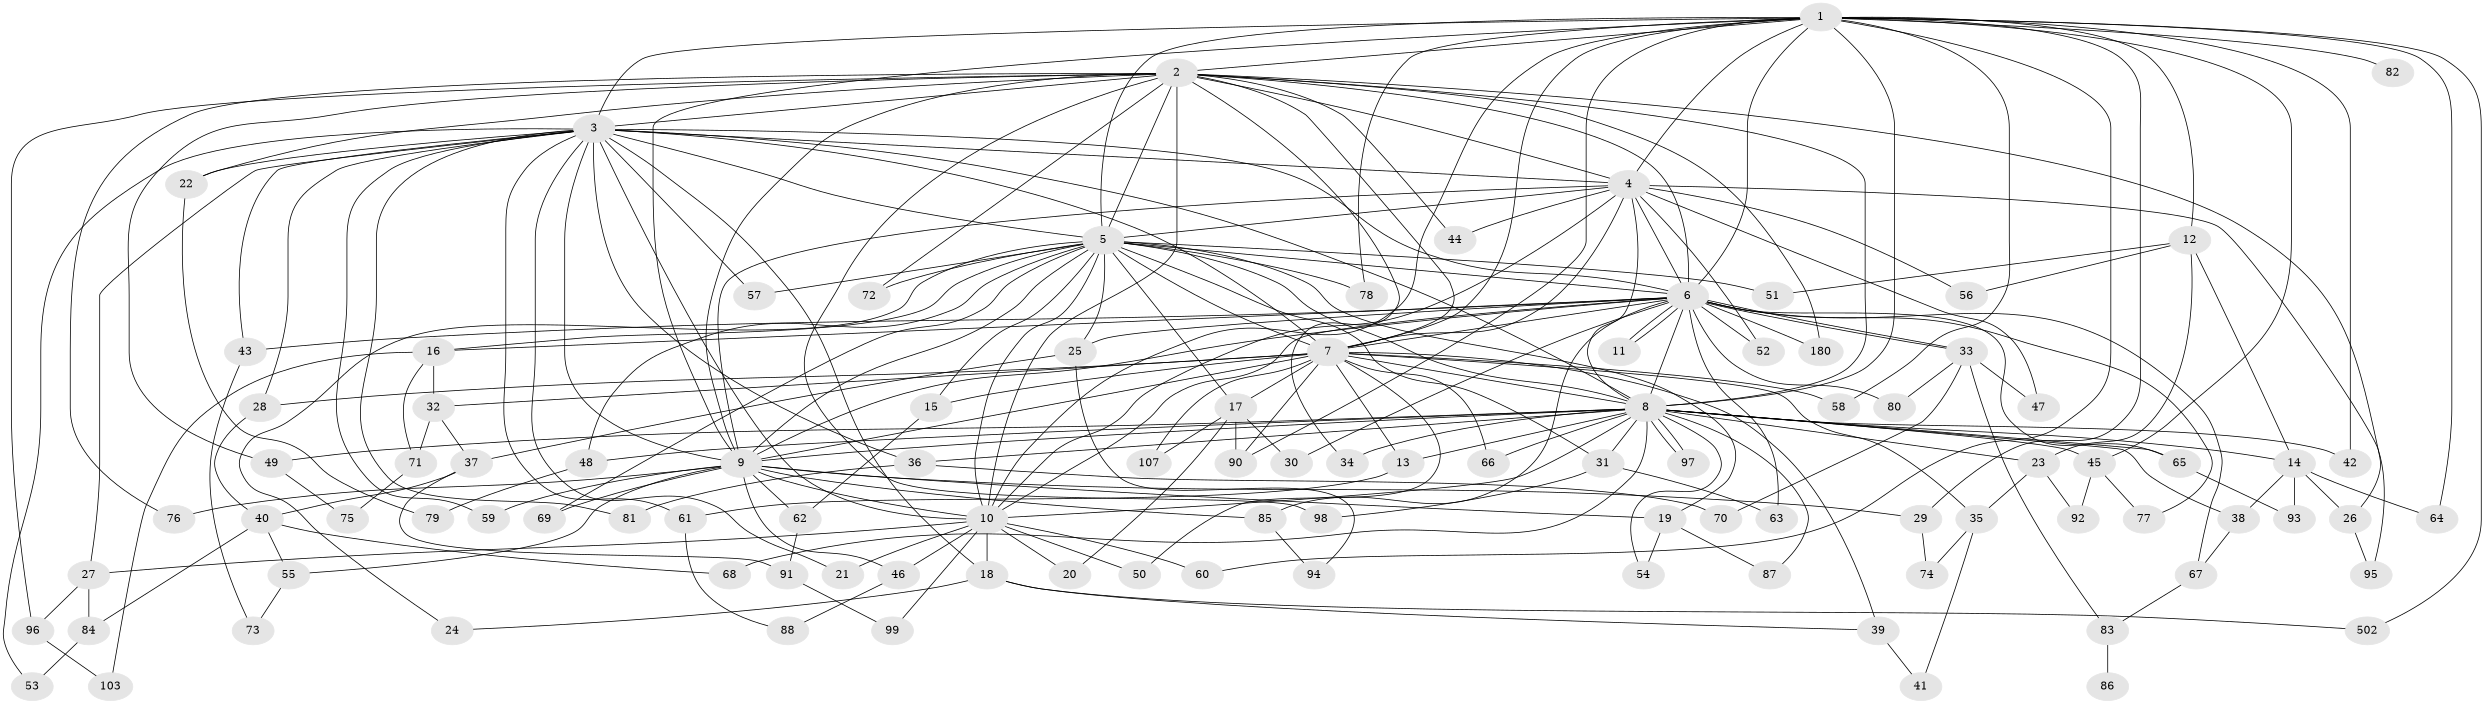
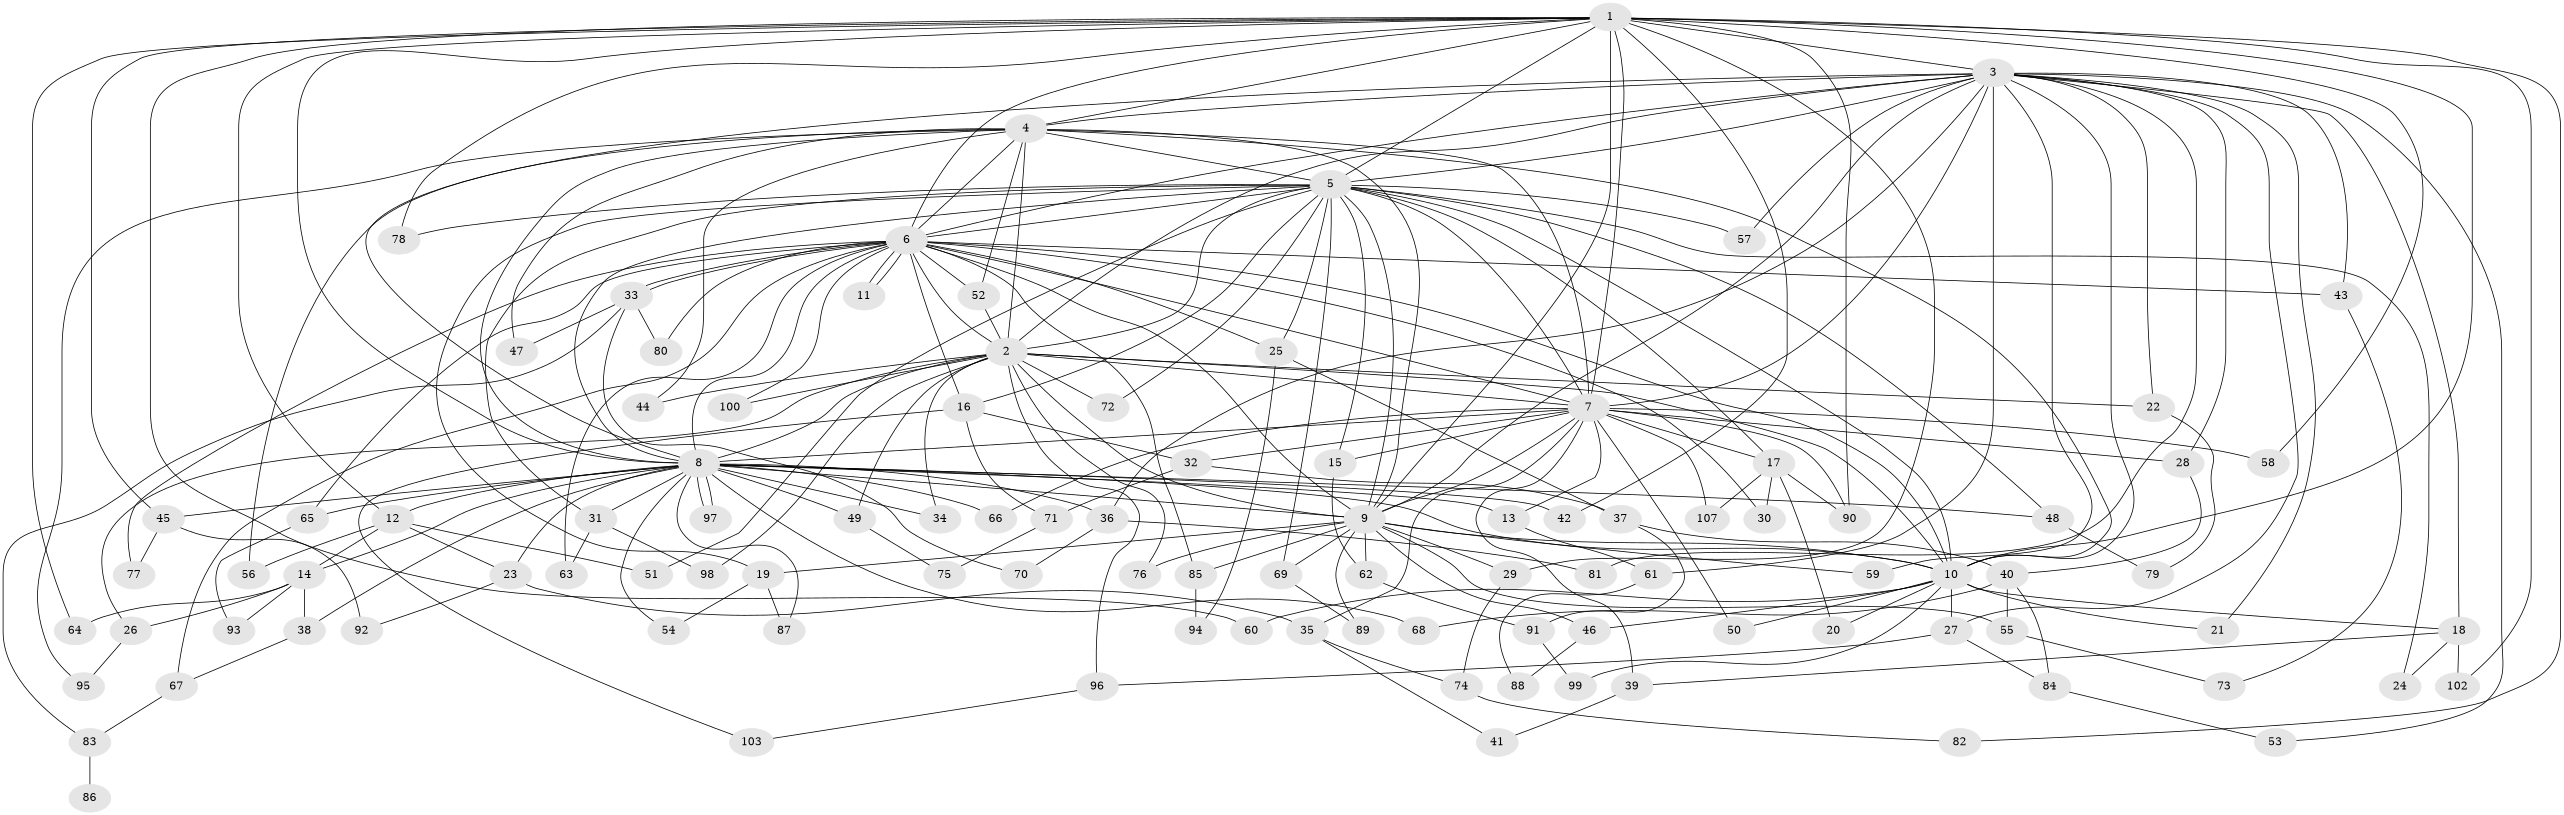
(1499, 45) -> (993, 324)
(1821, 352) -> (730, 408)
none -> (543, 481)
none -> (1363, 631)
(2367, 631) -> (2458, 687)
none -> (1707, 727)
